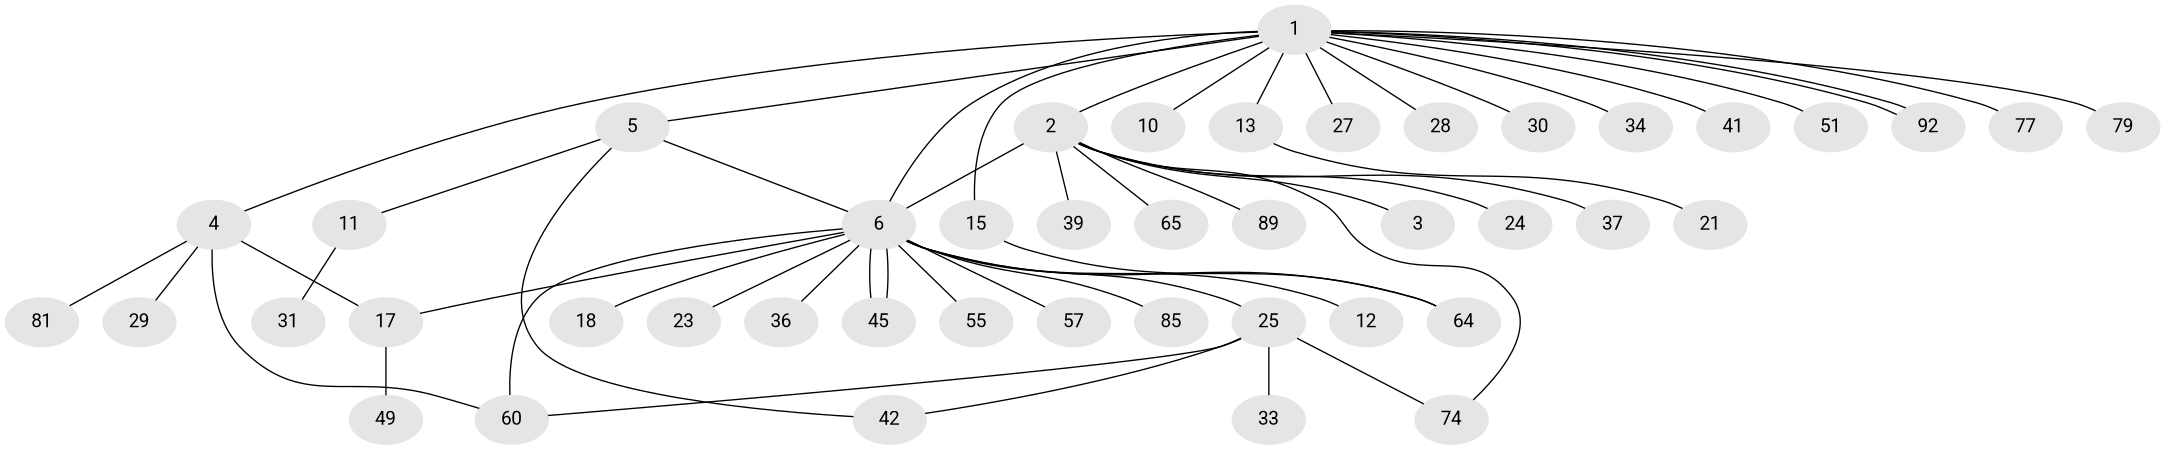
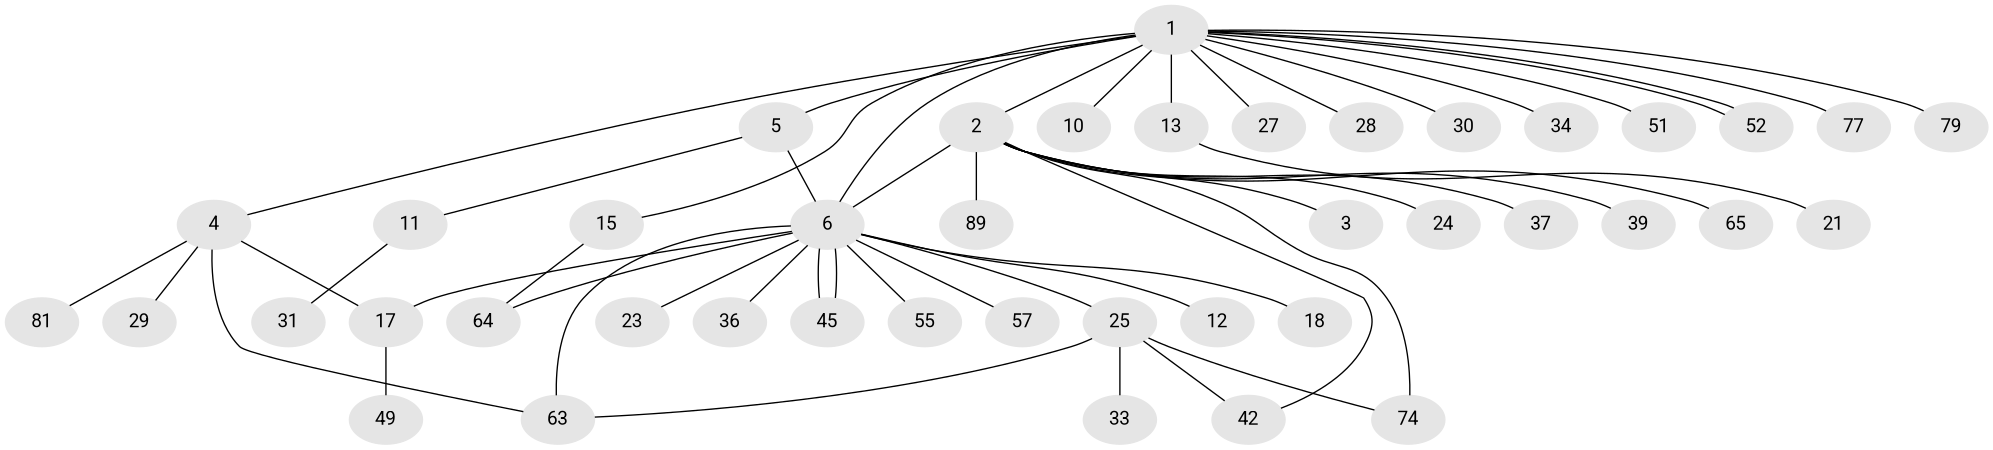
(1733, 127) -> none
(1928, 127) -> (1756, 127)
(1171, 322) -> none
(579, 372) -> (1257, 251)
(512, 420) -> (558, 420)
